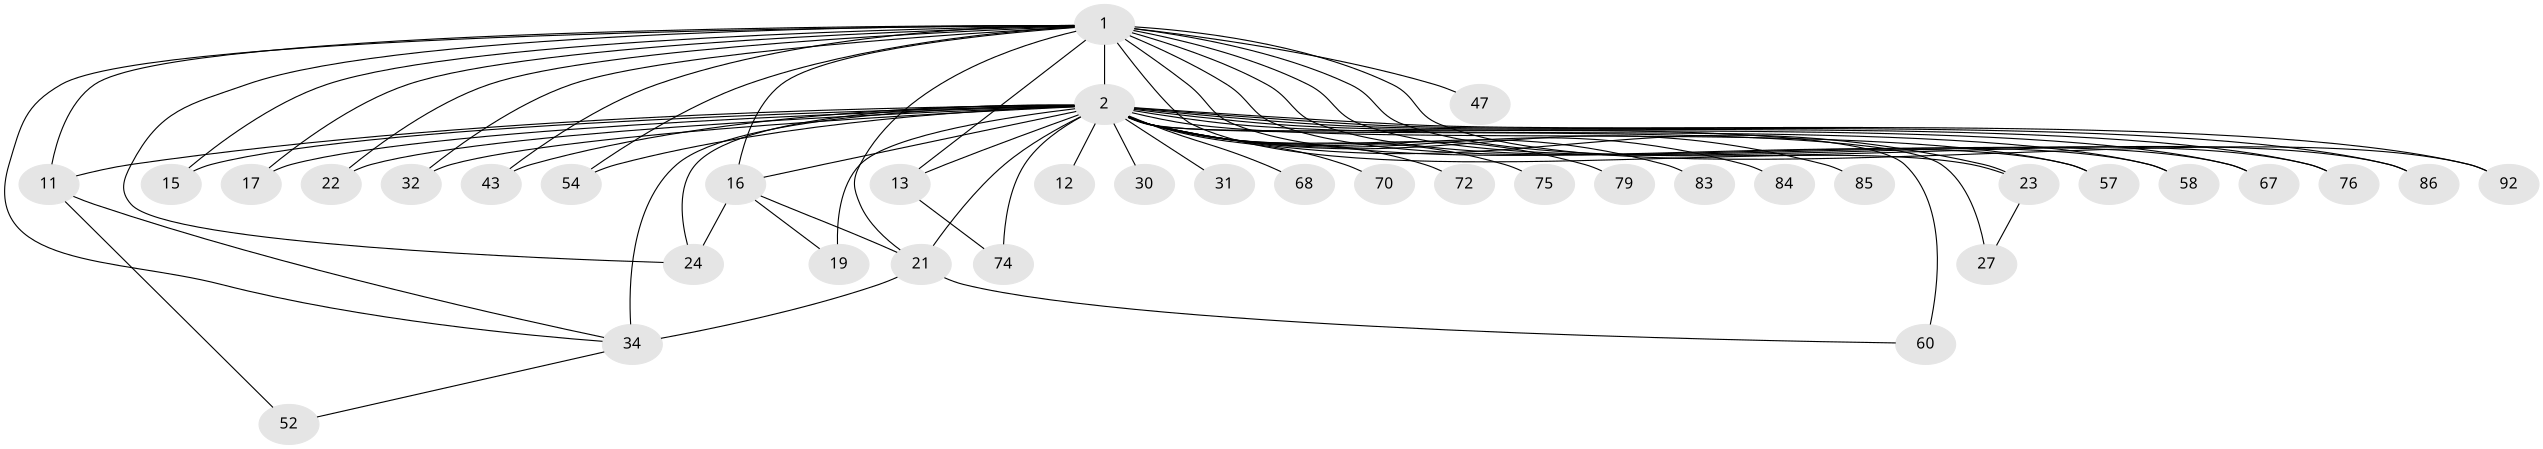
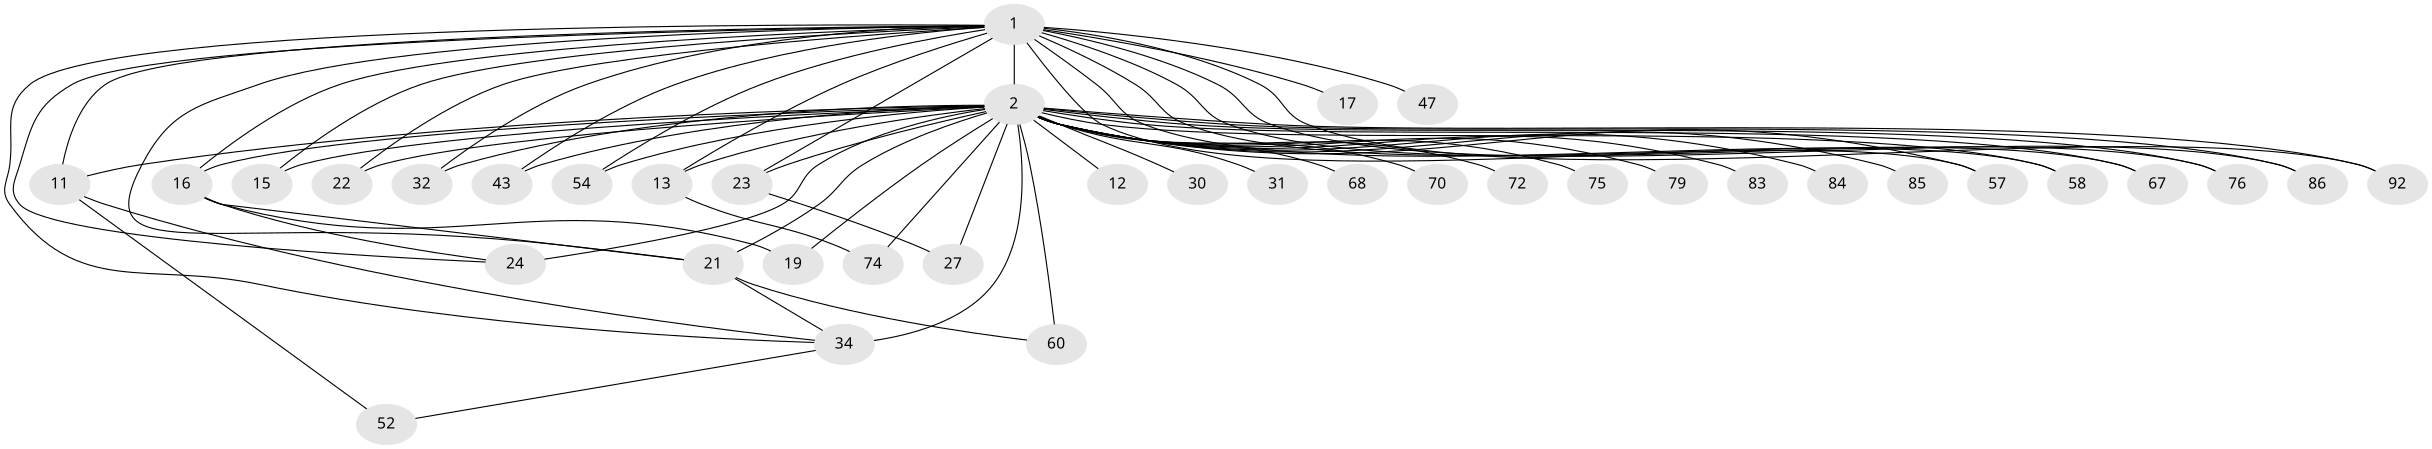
(672, 123) -> none
